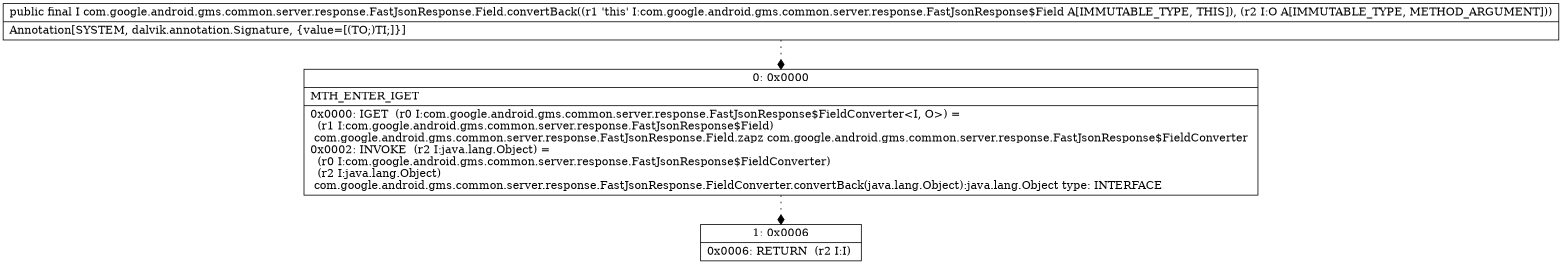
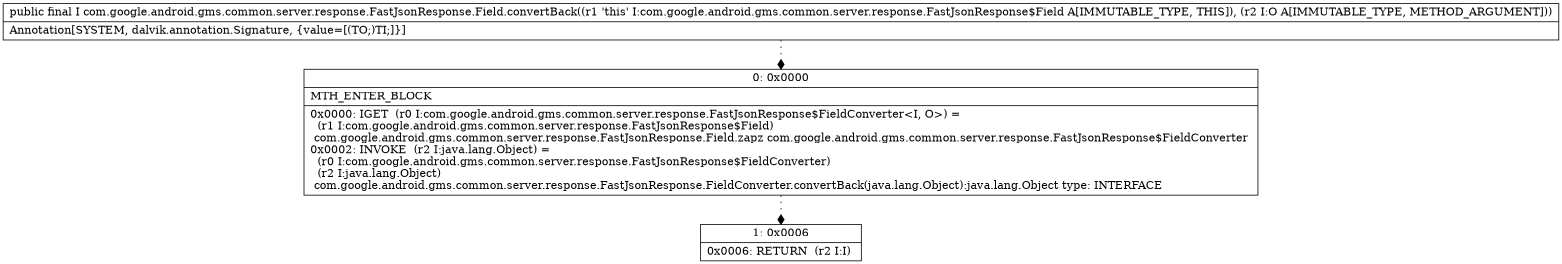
(365, 96) -> (371, 96)
